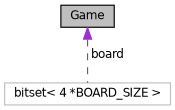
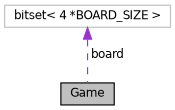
(88, 61) -> (88, 61)
